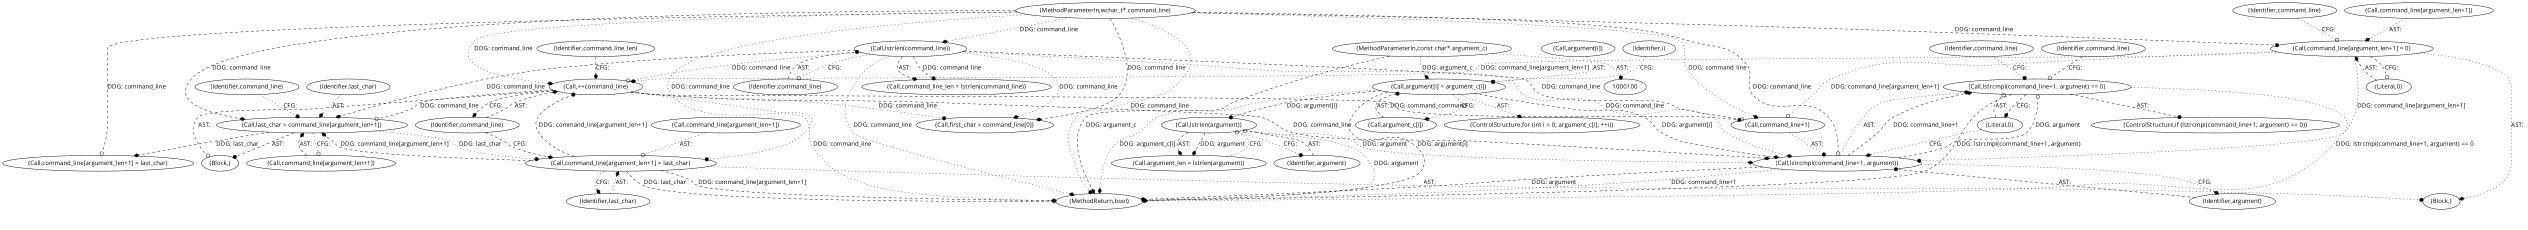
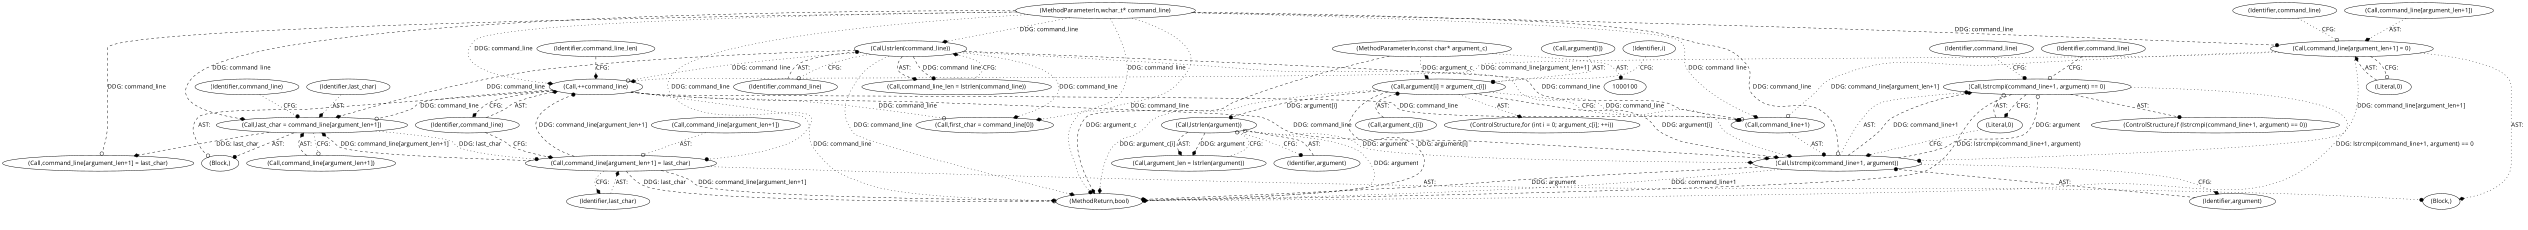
none -> (979, 62)
(1121, 92) -> (1121, 92)
(826, 103) -> (826, 103)
(1429, 106) -> (1429, 106)
(1454, 112) -> (1611, 114)
